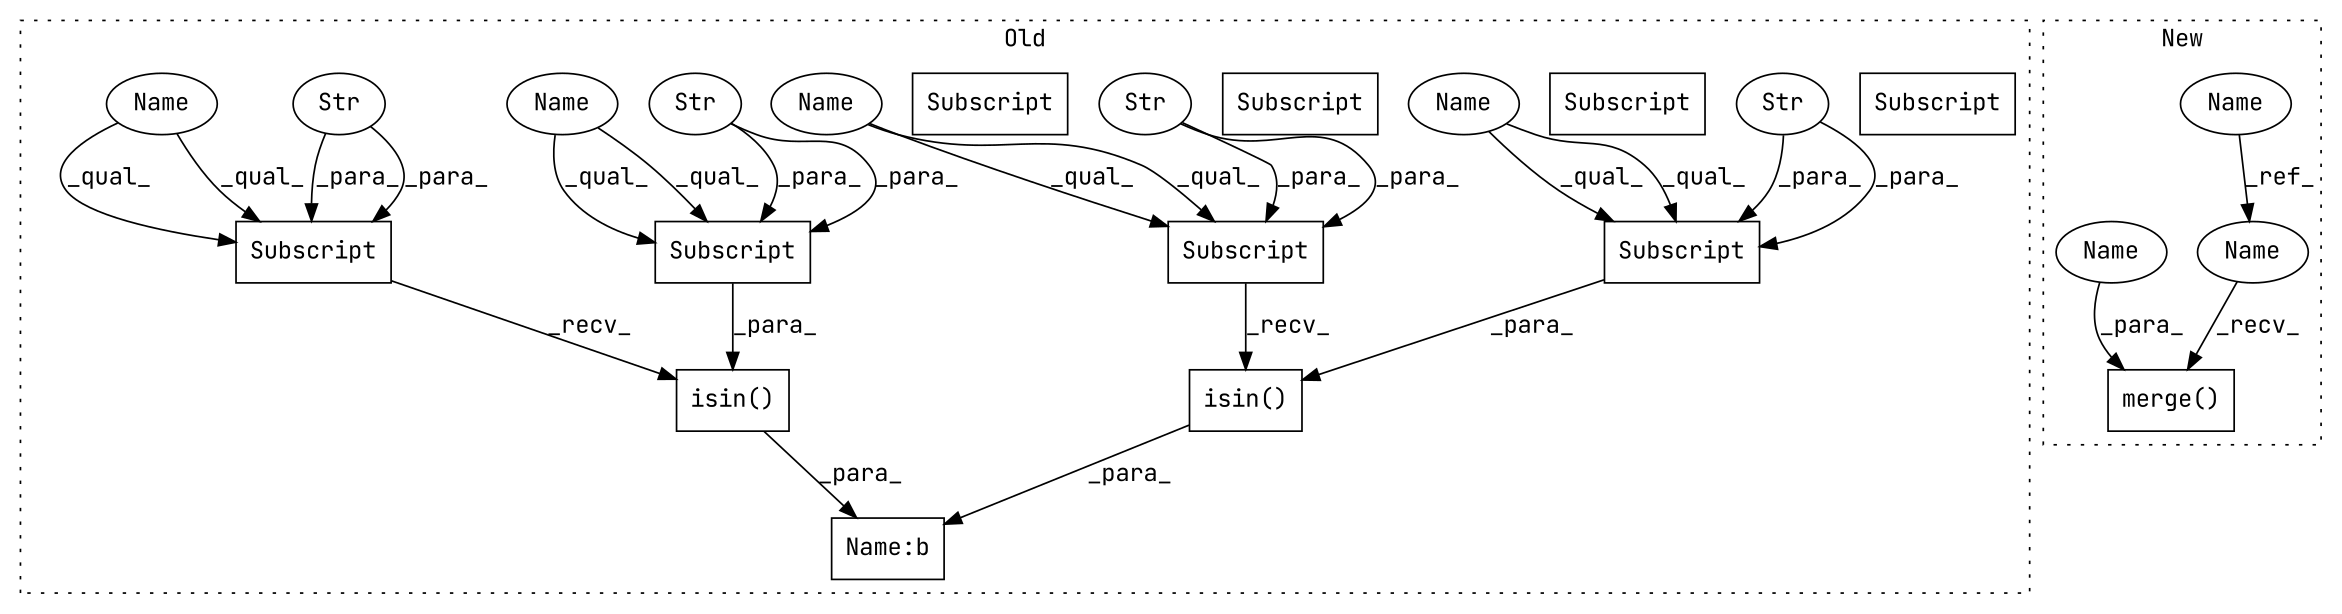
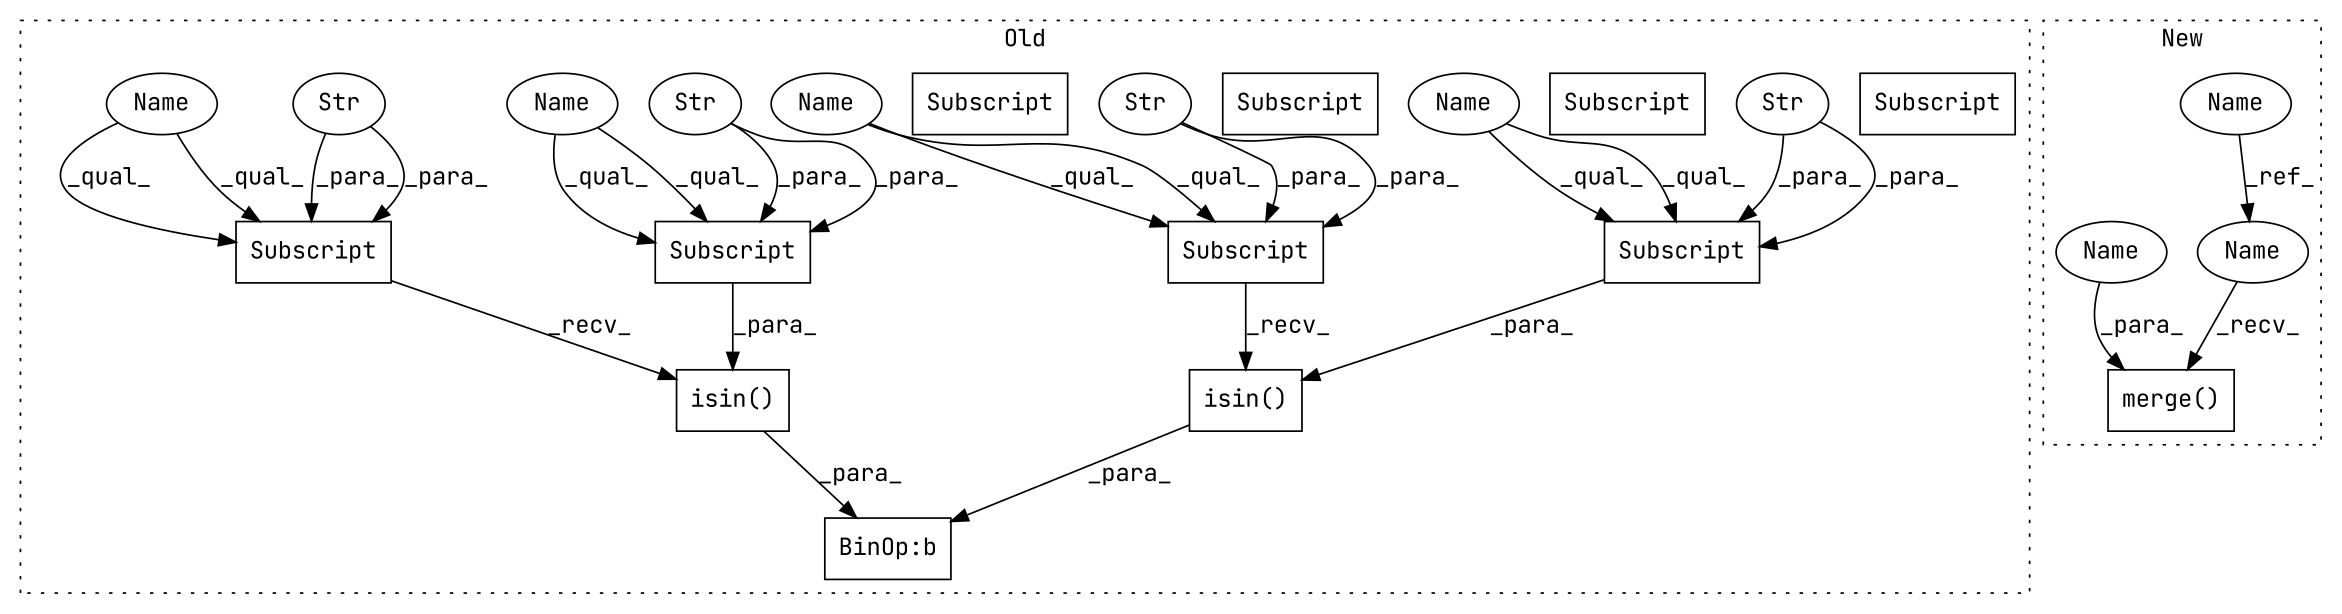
(888, 549) -> (888, 549)
